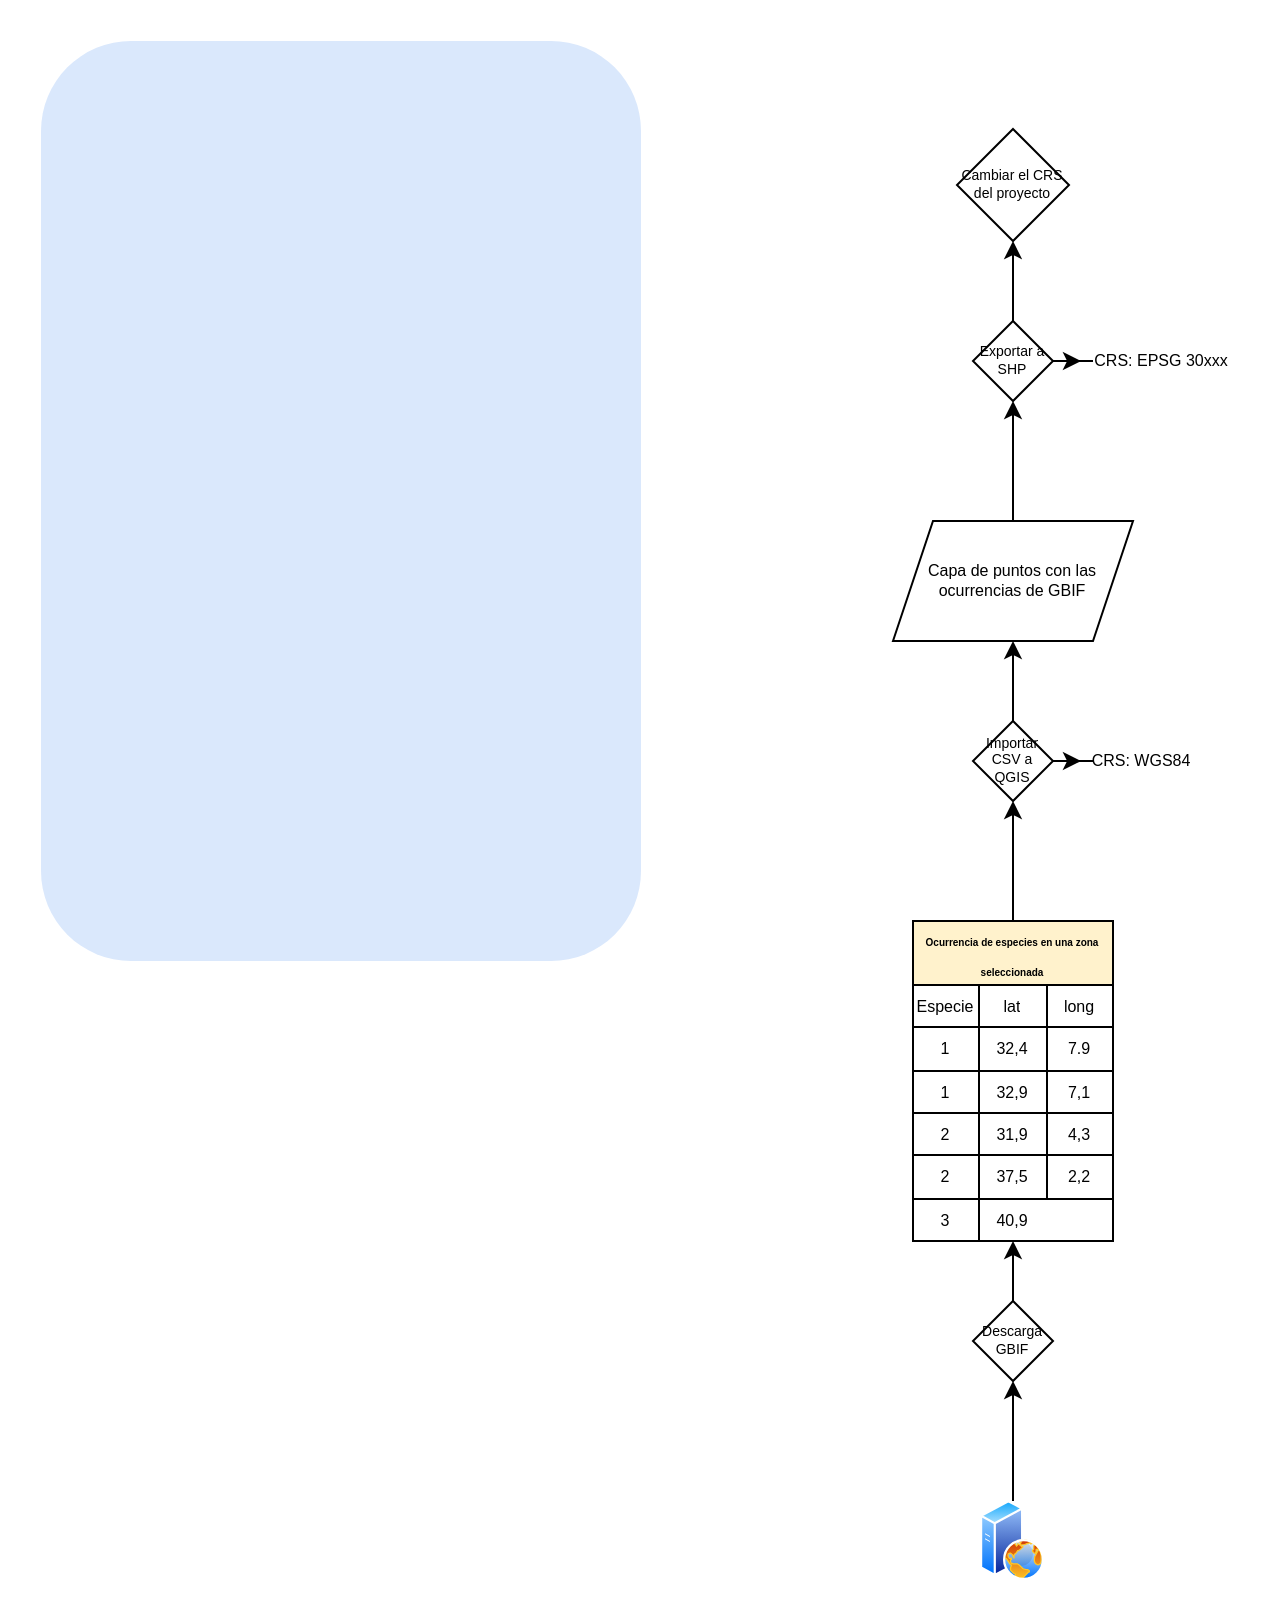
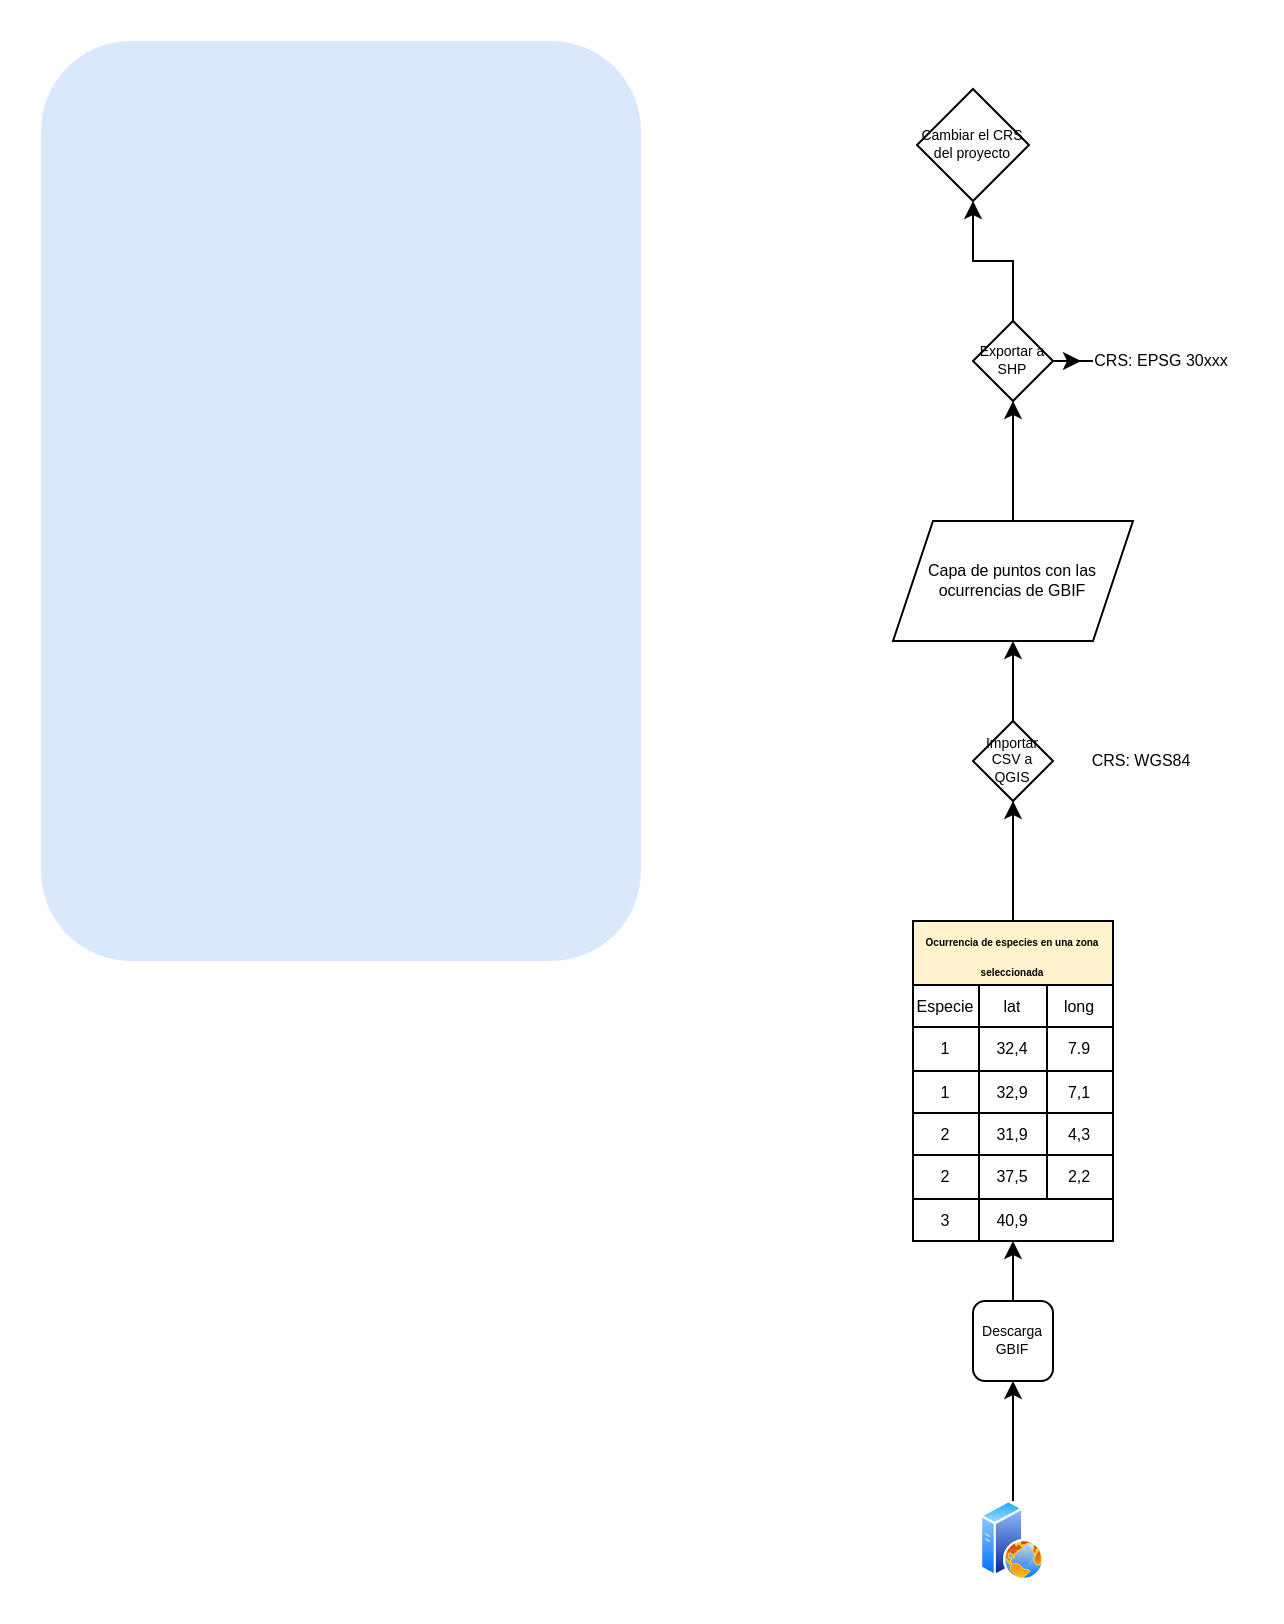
(1013, 185) -> (973, 145)
(1093, 761) -> none
(1013, 1341) -> (1013, 1341)
